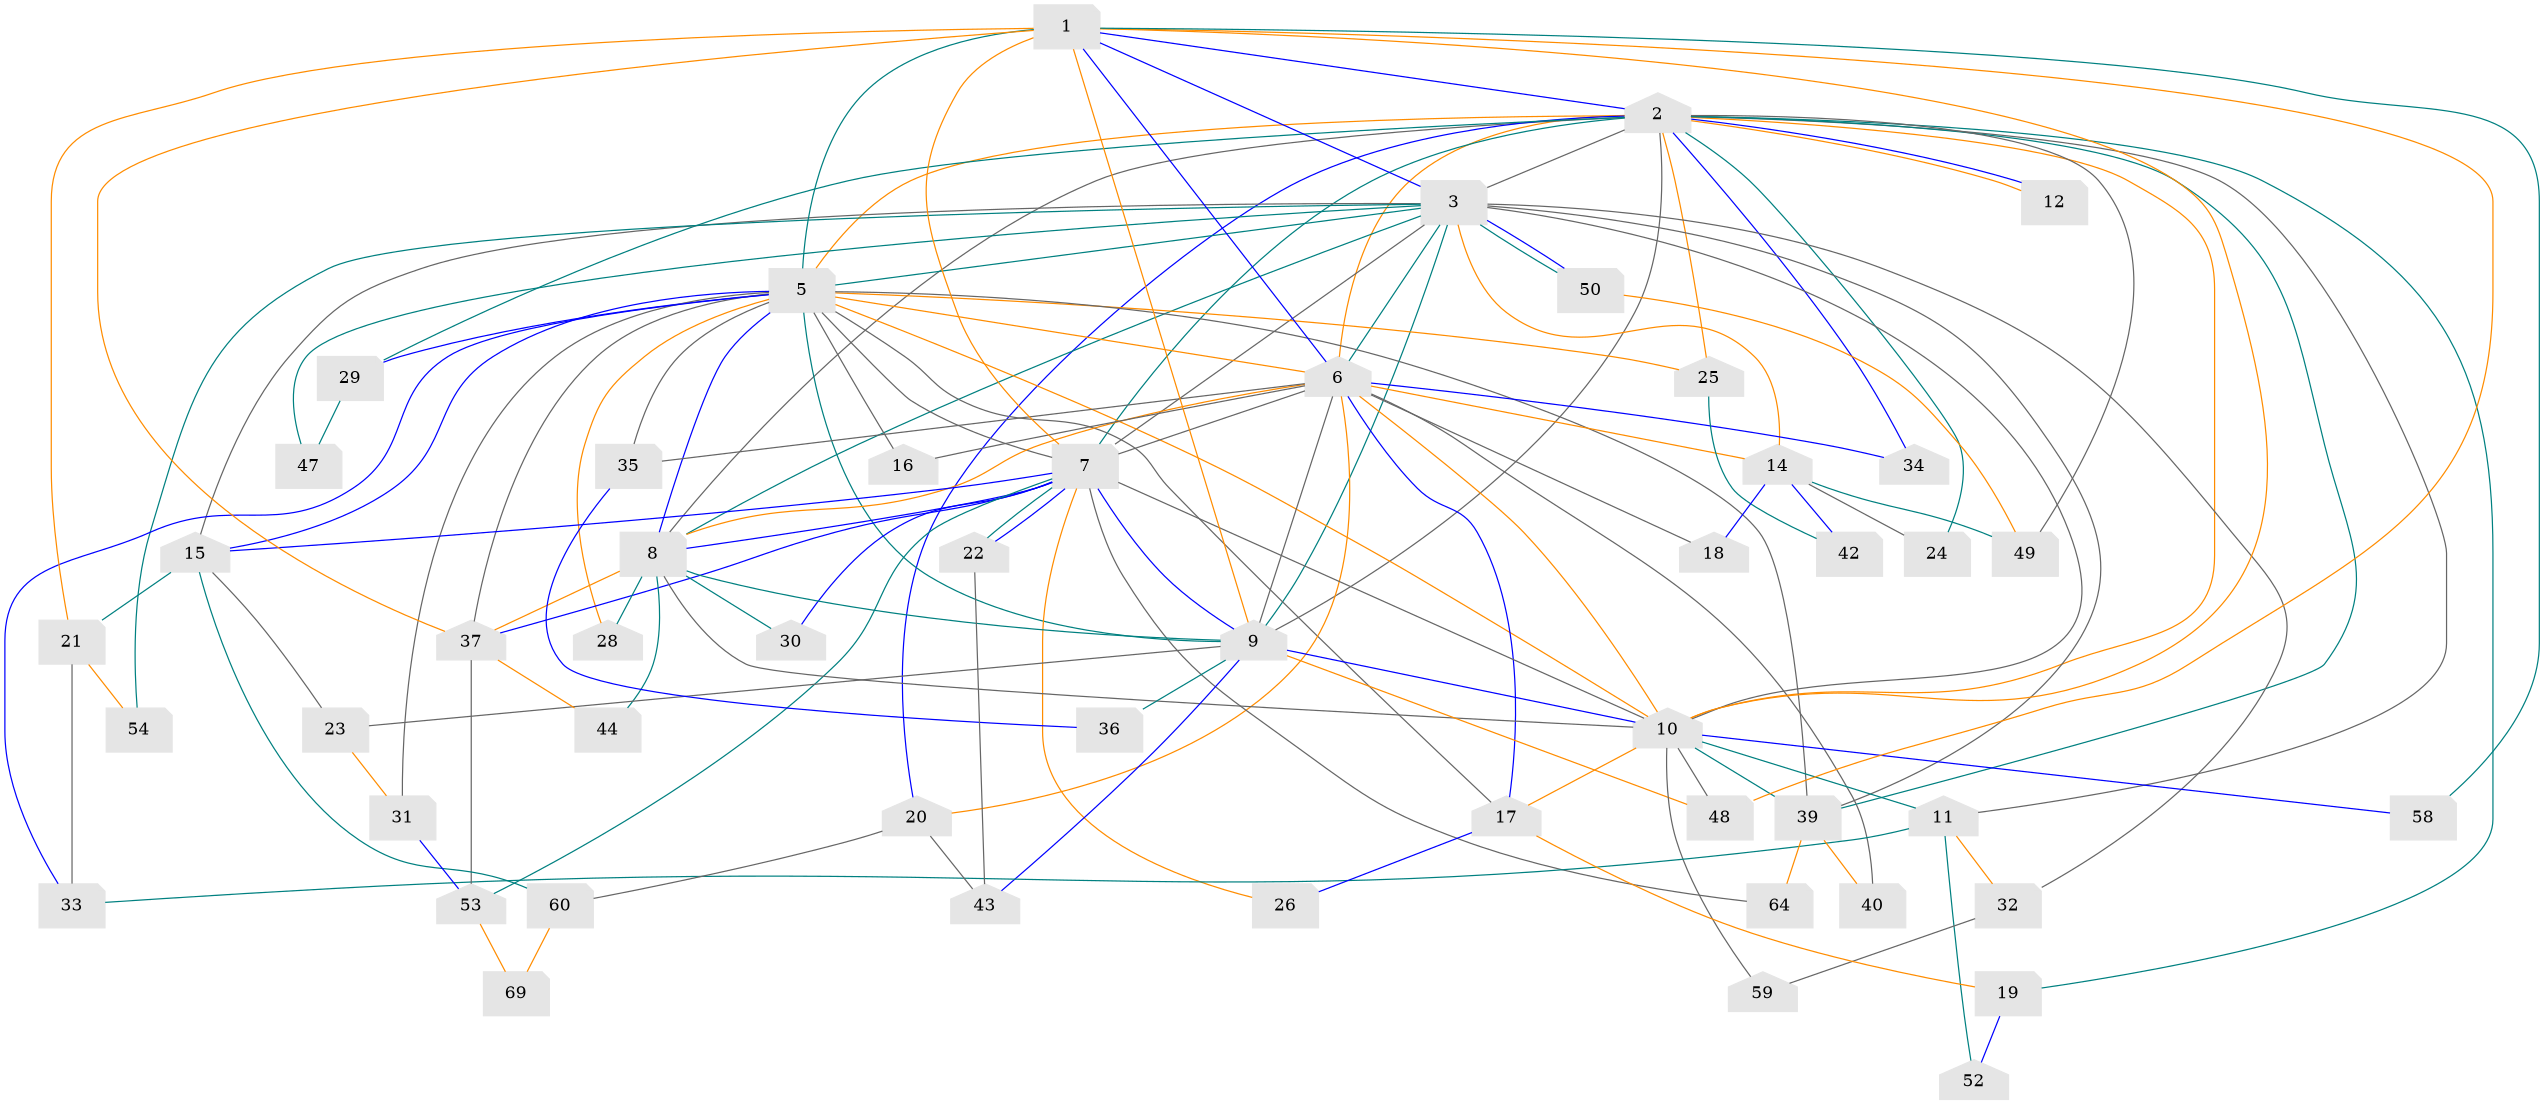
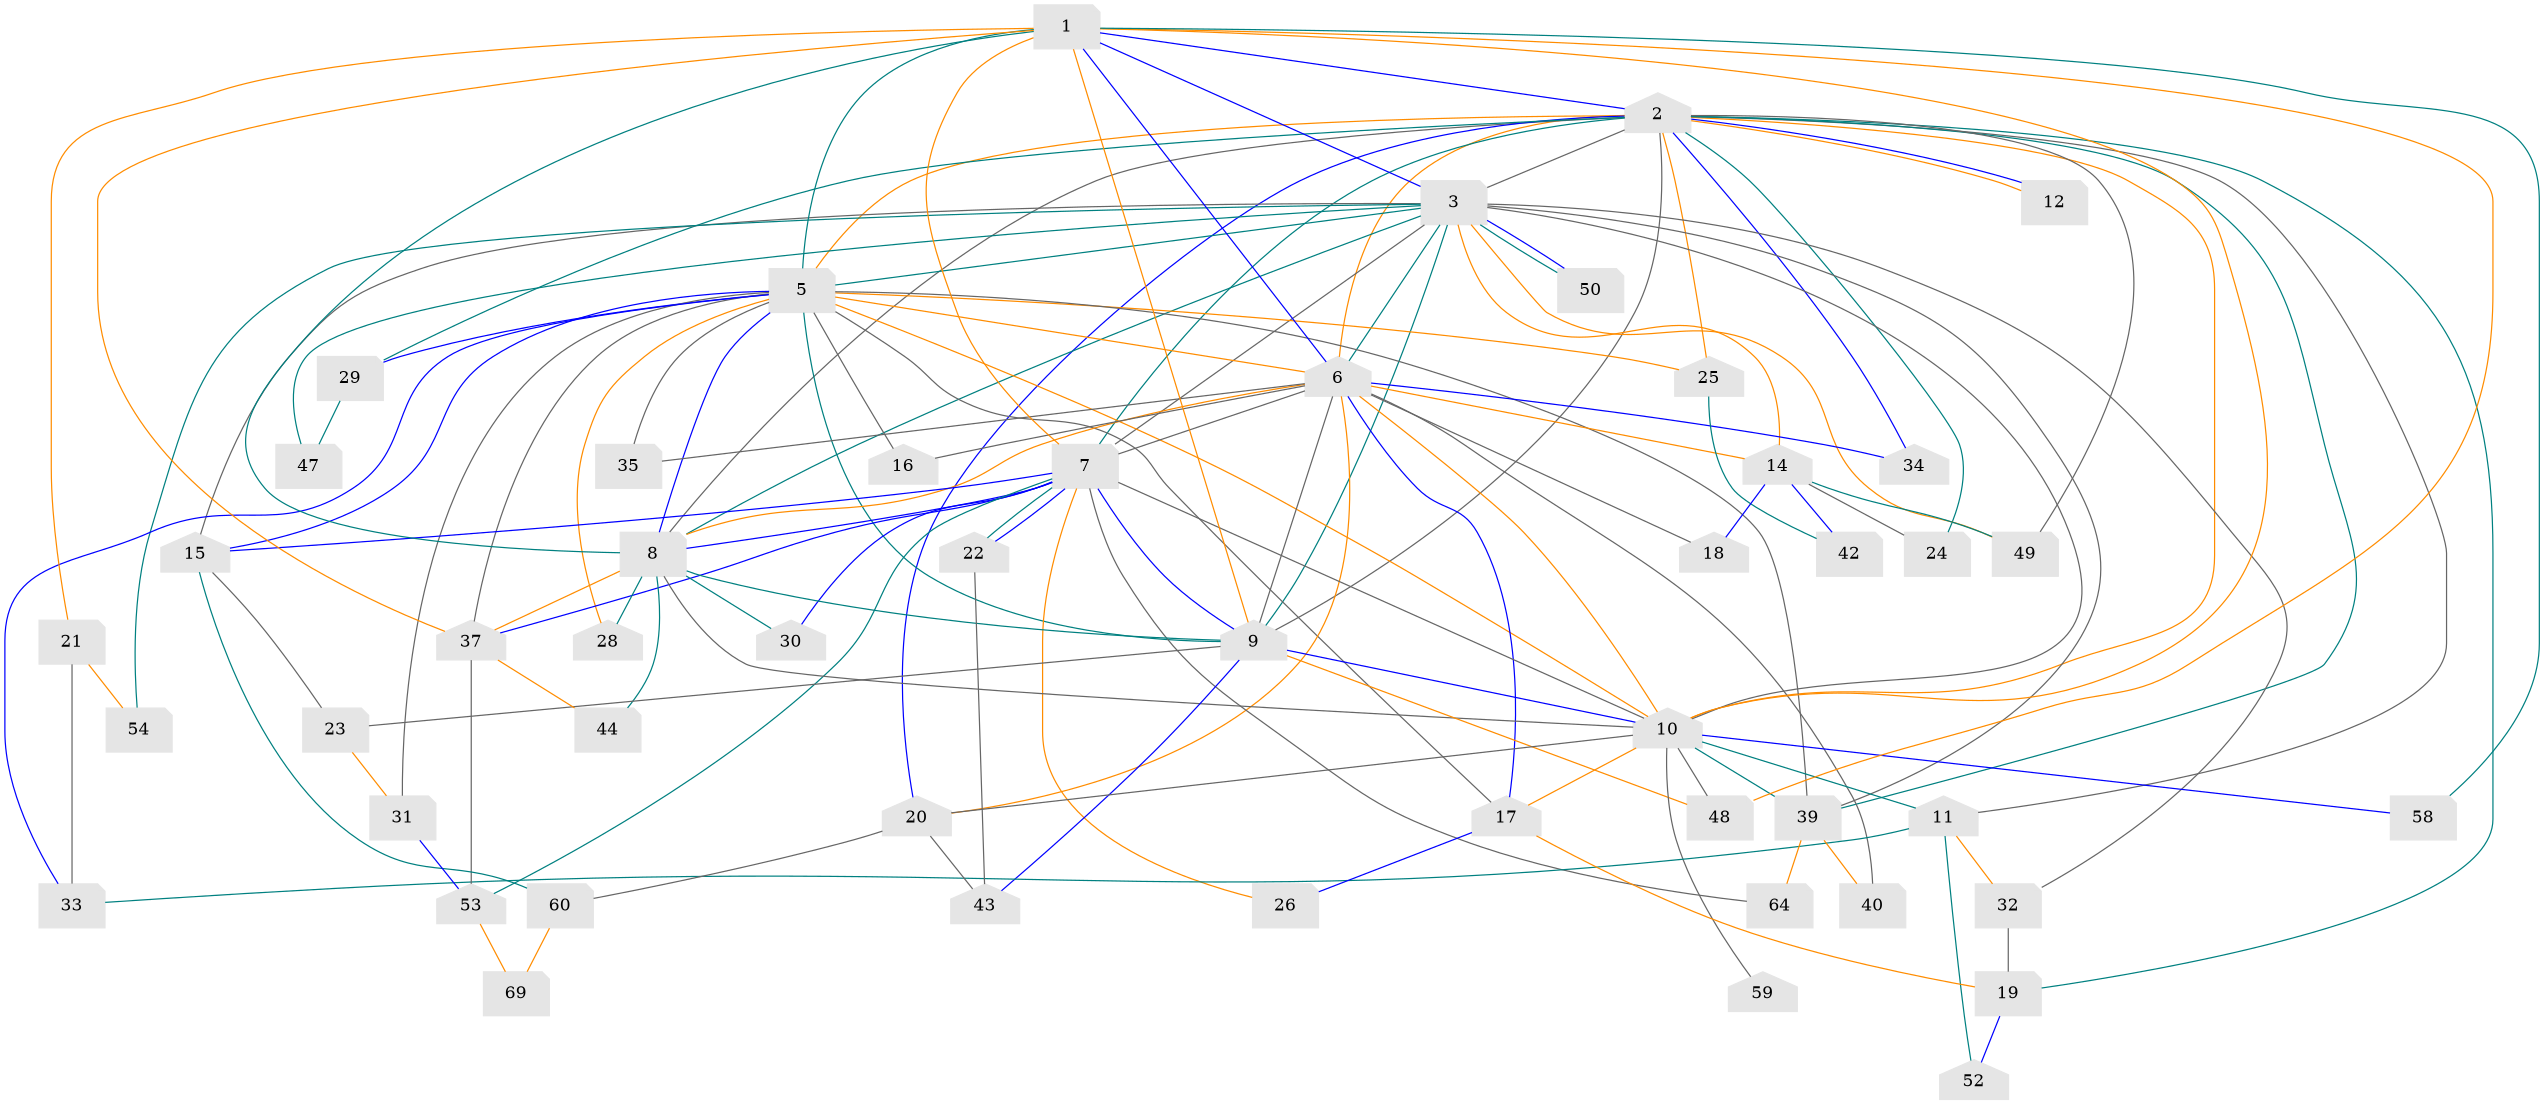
none -> (434, 232)
(1866, 364) -> (1753, 342)
(917, 404) -> none
(130, 601) -> none
(1110, 730) -> none
none -> (1292, 774)
(1882, 951) -> (2008, 950)
